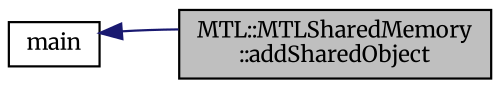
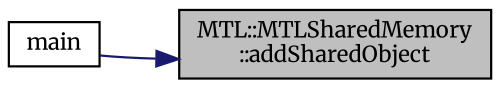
(150, 30) -> (128, 57)
